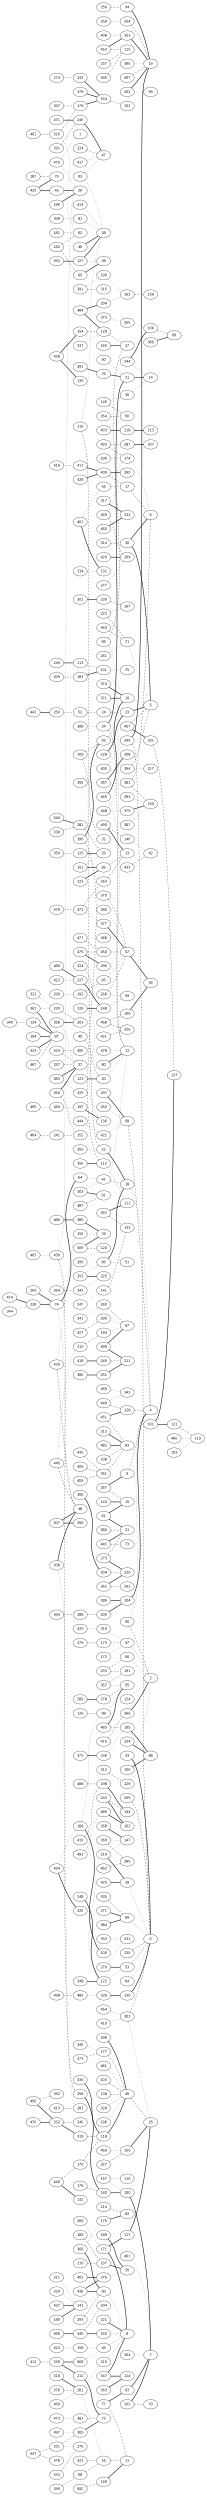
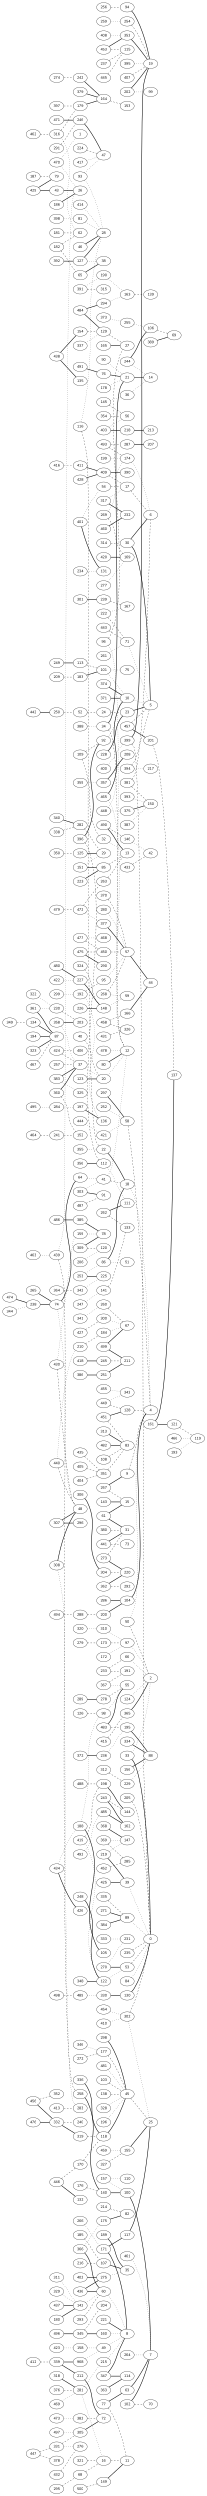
none -> (104, 388)
